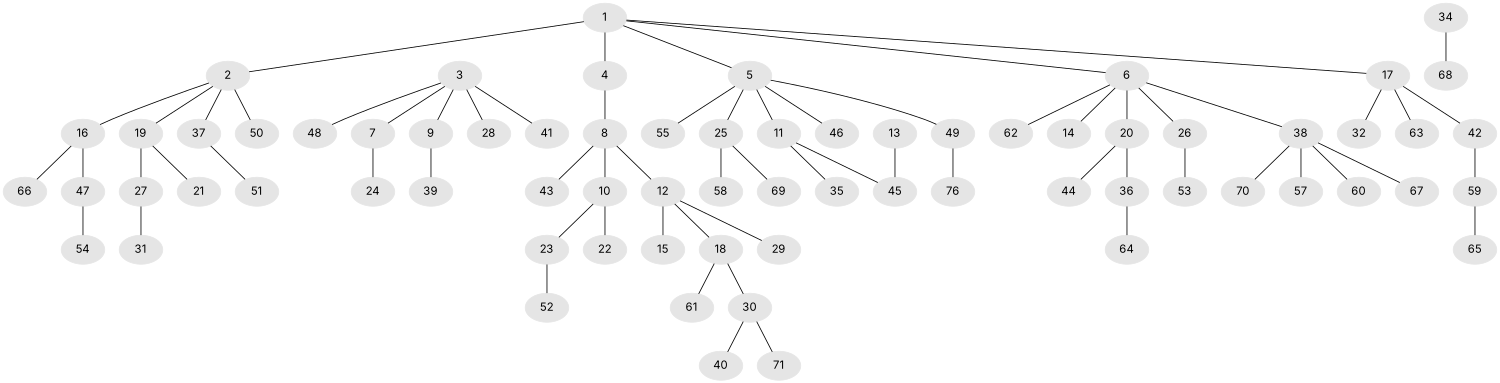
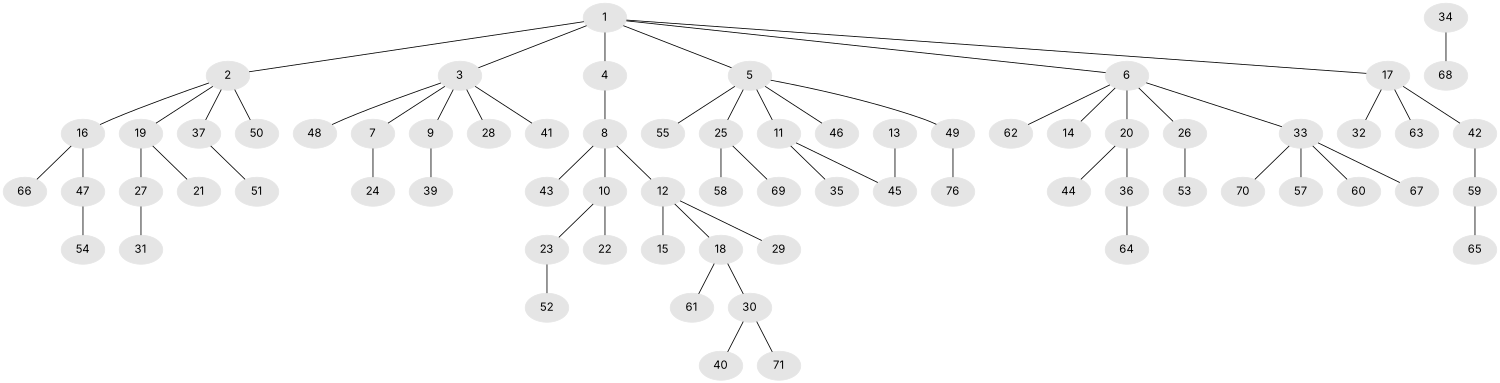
none -> (533, 47)
(1301, 134) -> (1301, 134)
